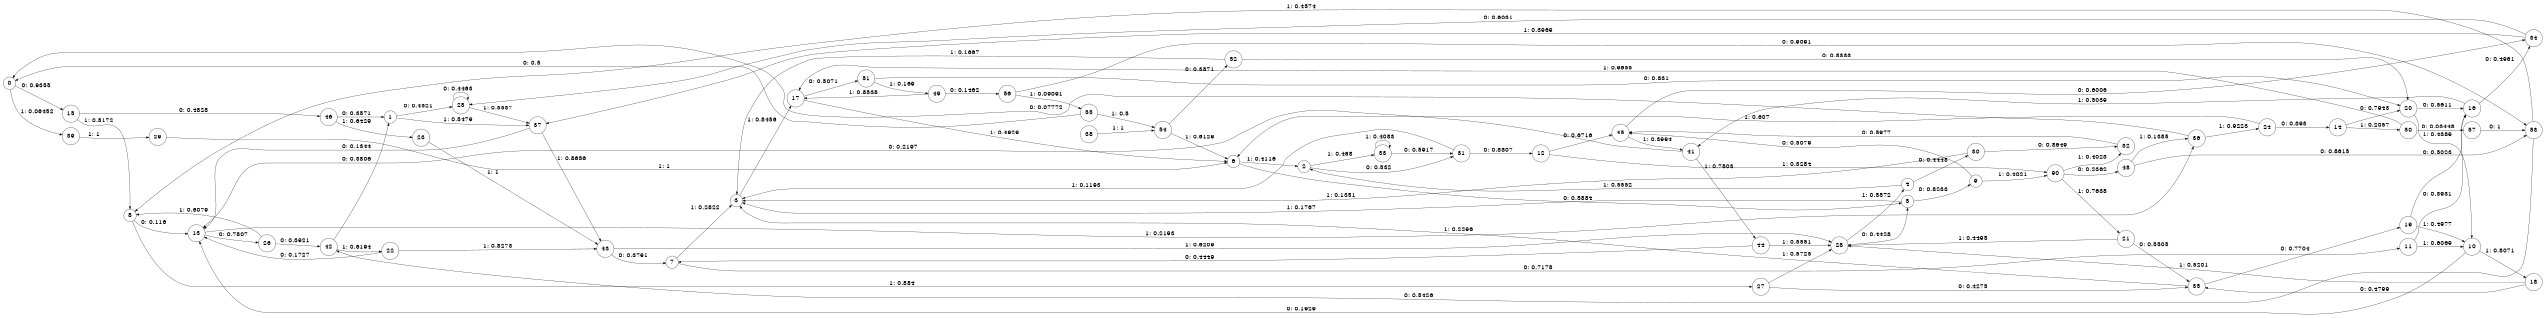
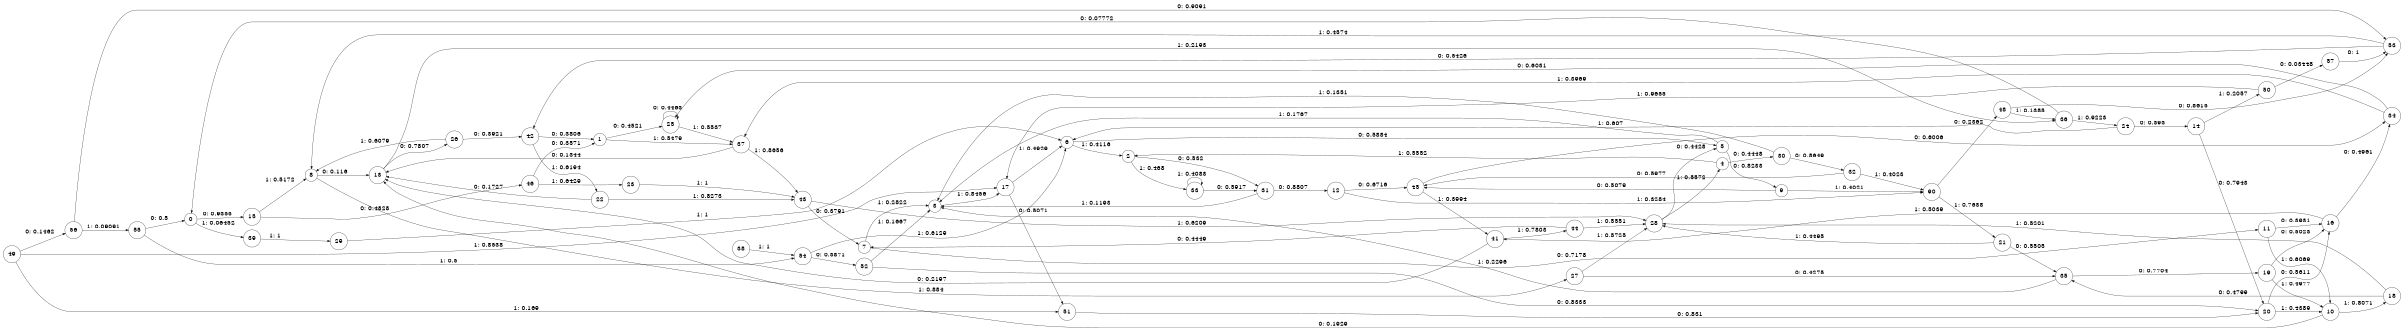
(899, 90) -> (525, 312)
(2092, 165) -> (1891, 182)
